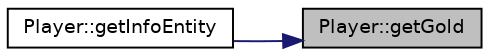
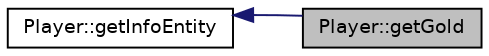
(258, 41) -> (278, 15)
